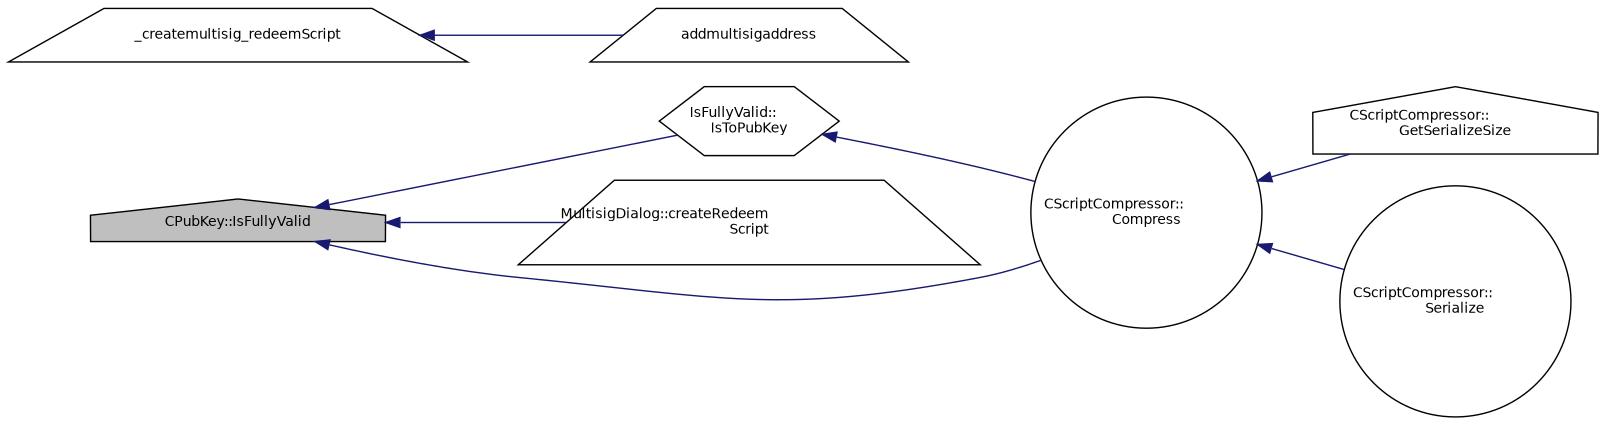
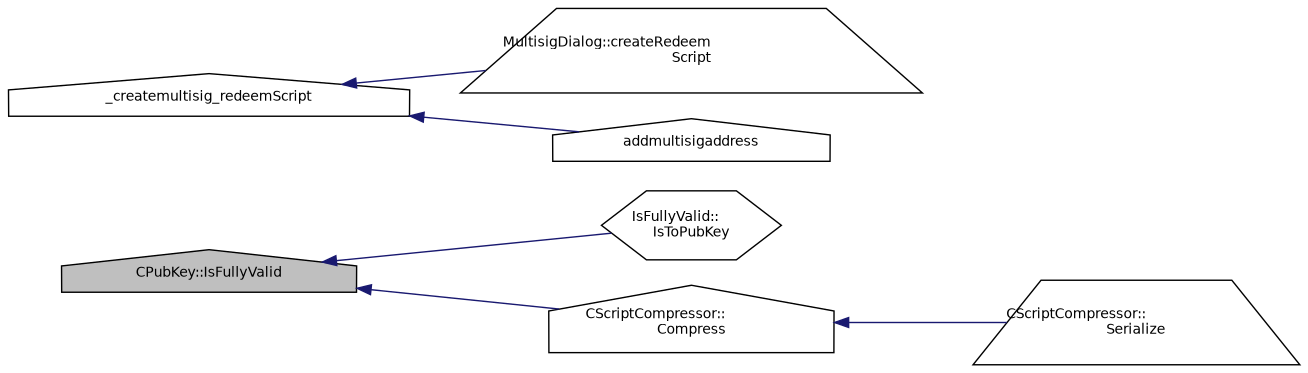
(238, 35) -> (209, 97)
(749, 35) -> (691, 142)
(1455, 124) -> none
(936, 158) -> none
(1146, 213) -> (691, 323)
(483, 223) -> (421, 77)
(1455, 301) -> (1136, 323)
